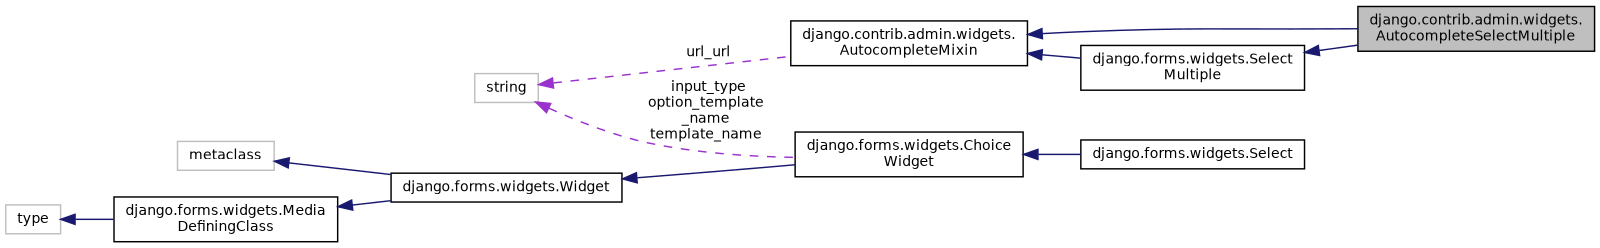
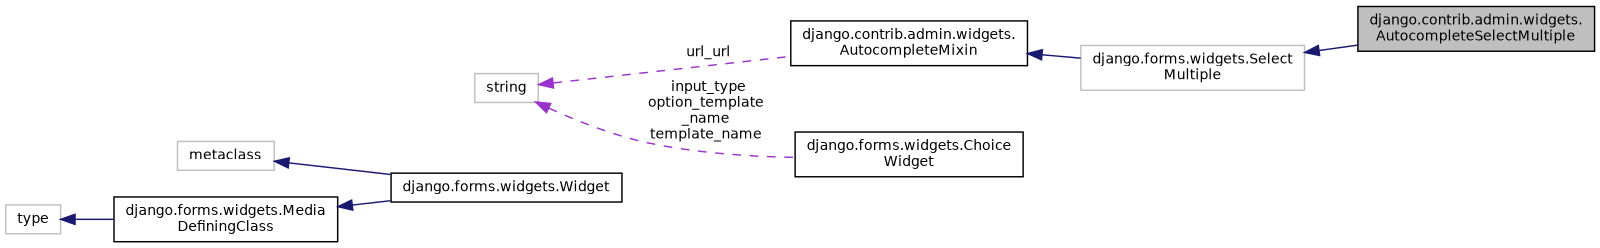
(1200, 29) -> none
(1193, 68) -> (1193, 68)
(1193, 154) -> none
(716, 171) -> none
